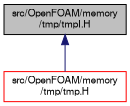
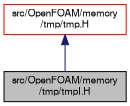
(65, 58) -> (65, 58)
